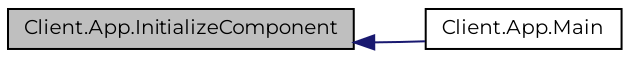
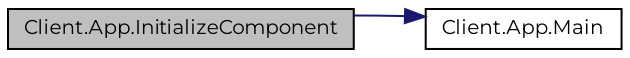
(400, 42) -> (379, 16)
